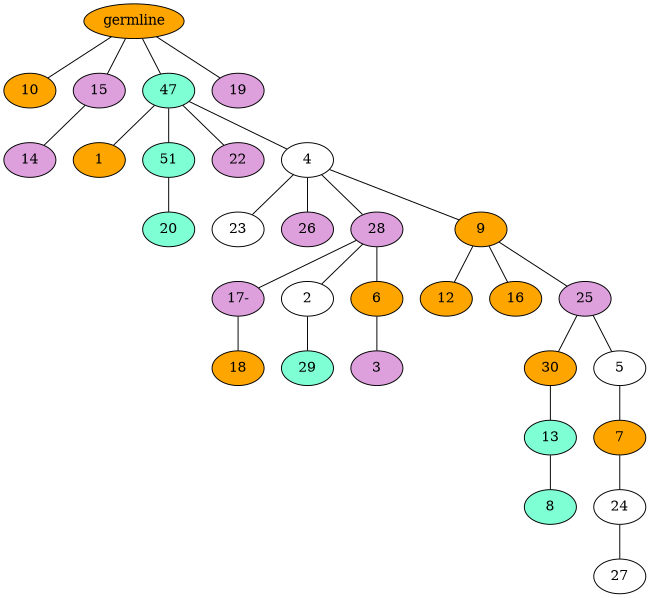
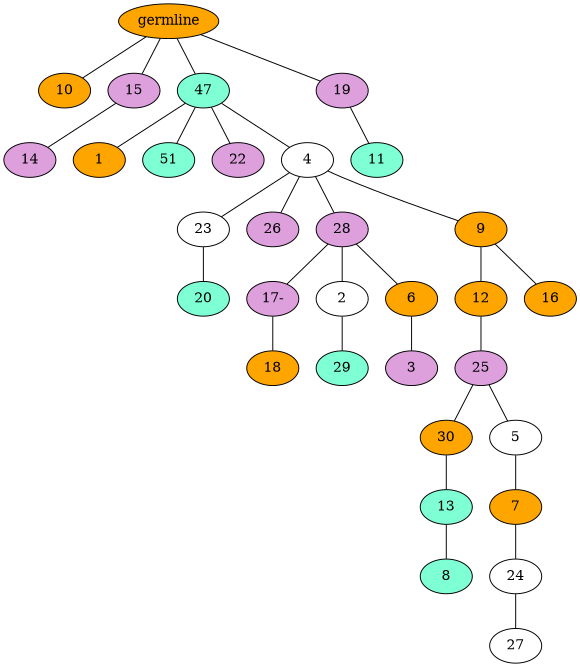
none -> (377, 160)
(169, 195) -> (203, 264)
(533, 264) -> (481, 334)
